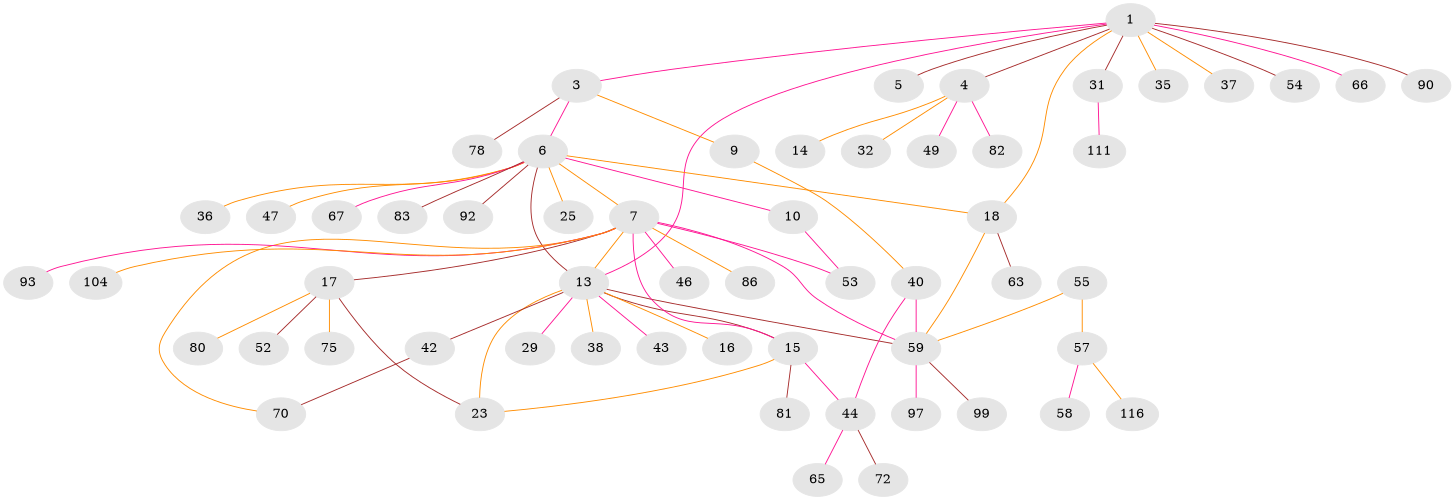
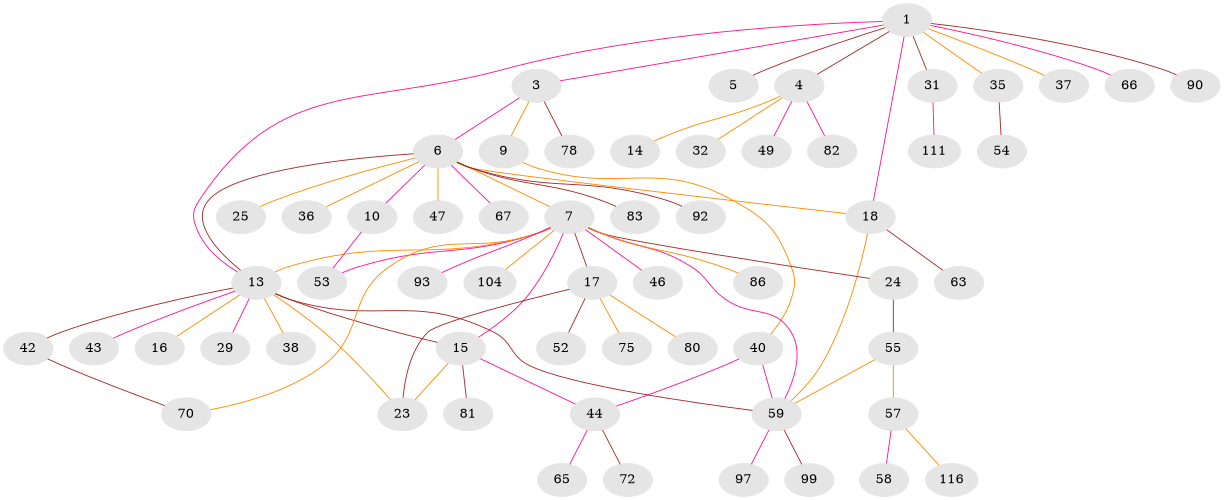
(1214, 51) -> (1000, 119)
(1047, 109) -> (889, 119)
none -> (893, 283)
